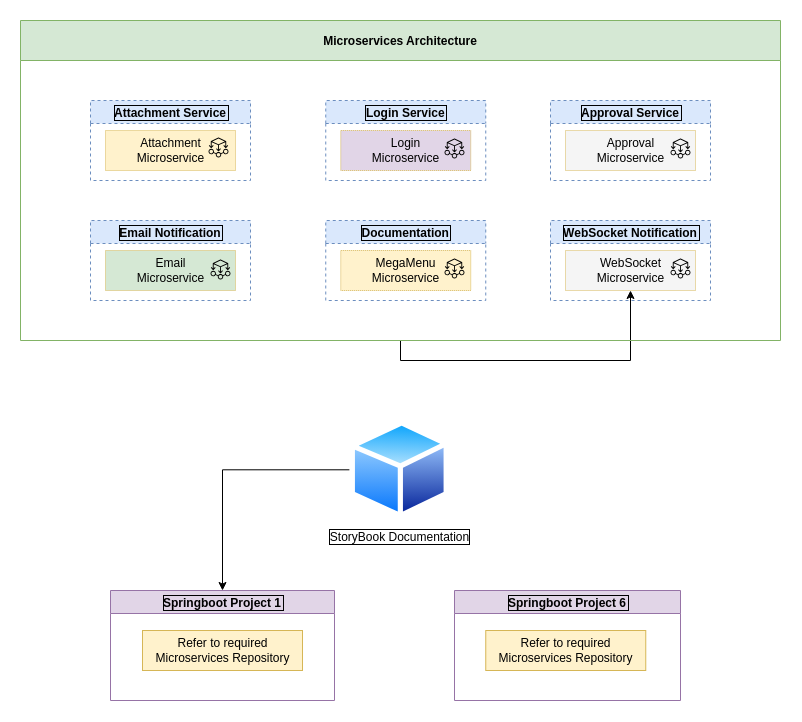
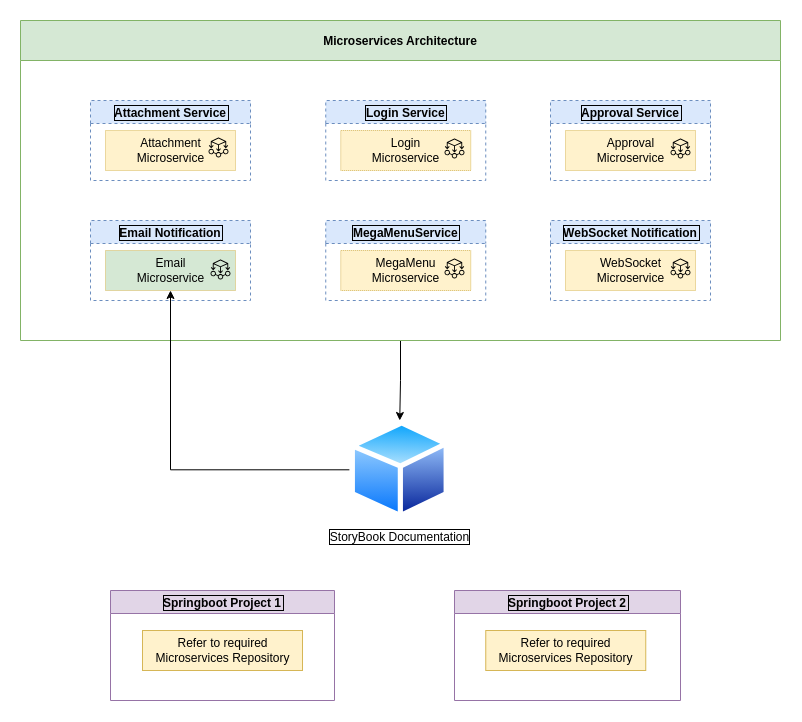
(406, 151) -> (406, 151)
(631, 151) -> (631, 151)
(405, 233) -> (405, 233)
(631, 271) -> (631, 271)
(546, 361) -> (400, 386)
(223, 526) -> (171, 410)
(567, 603) -> (567, 603)
